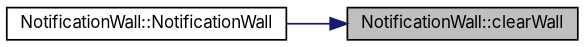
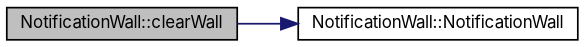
(308, 24) -> (259, 24)
